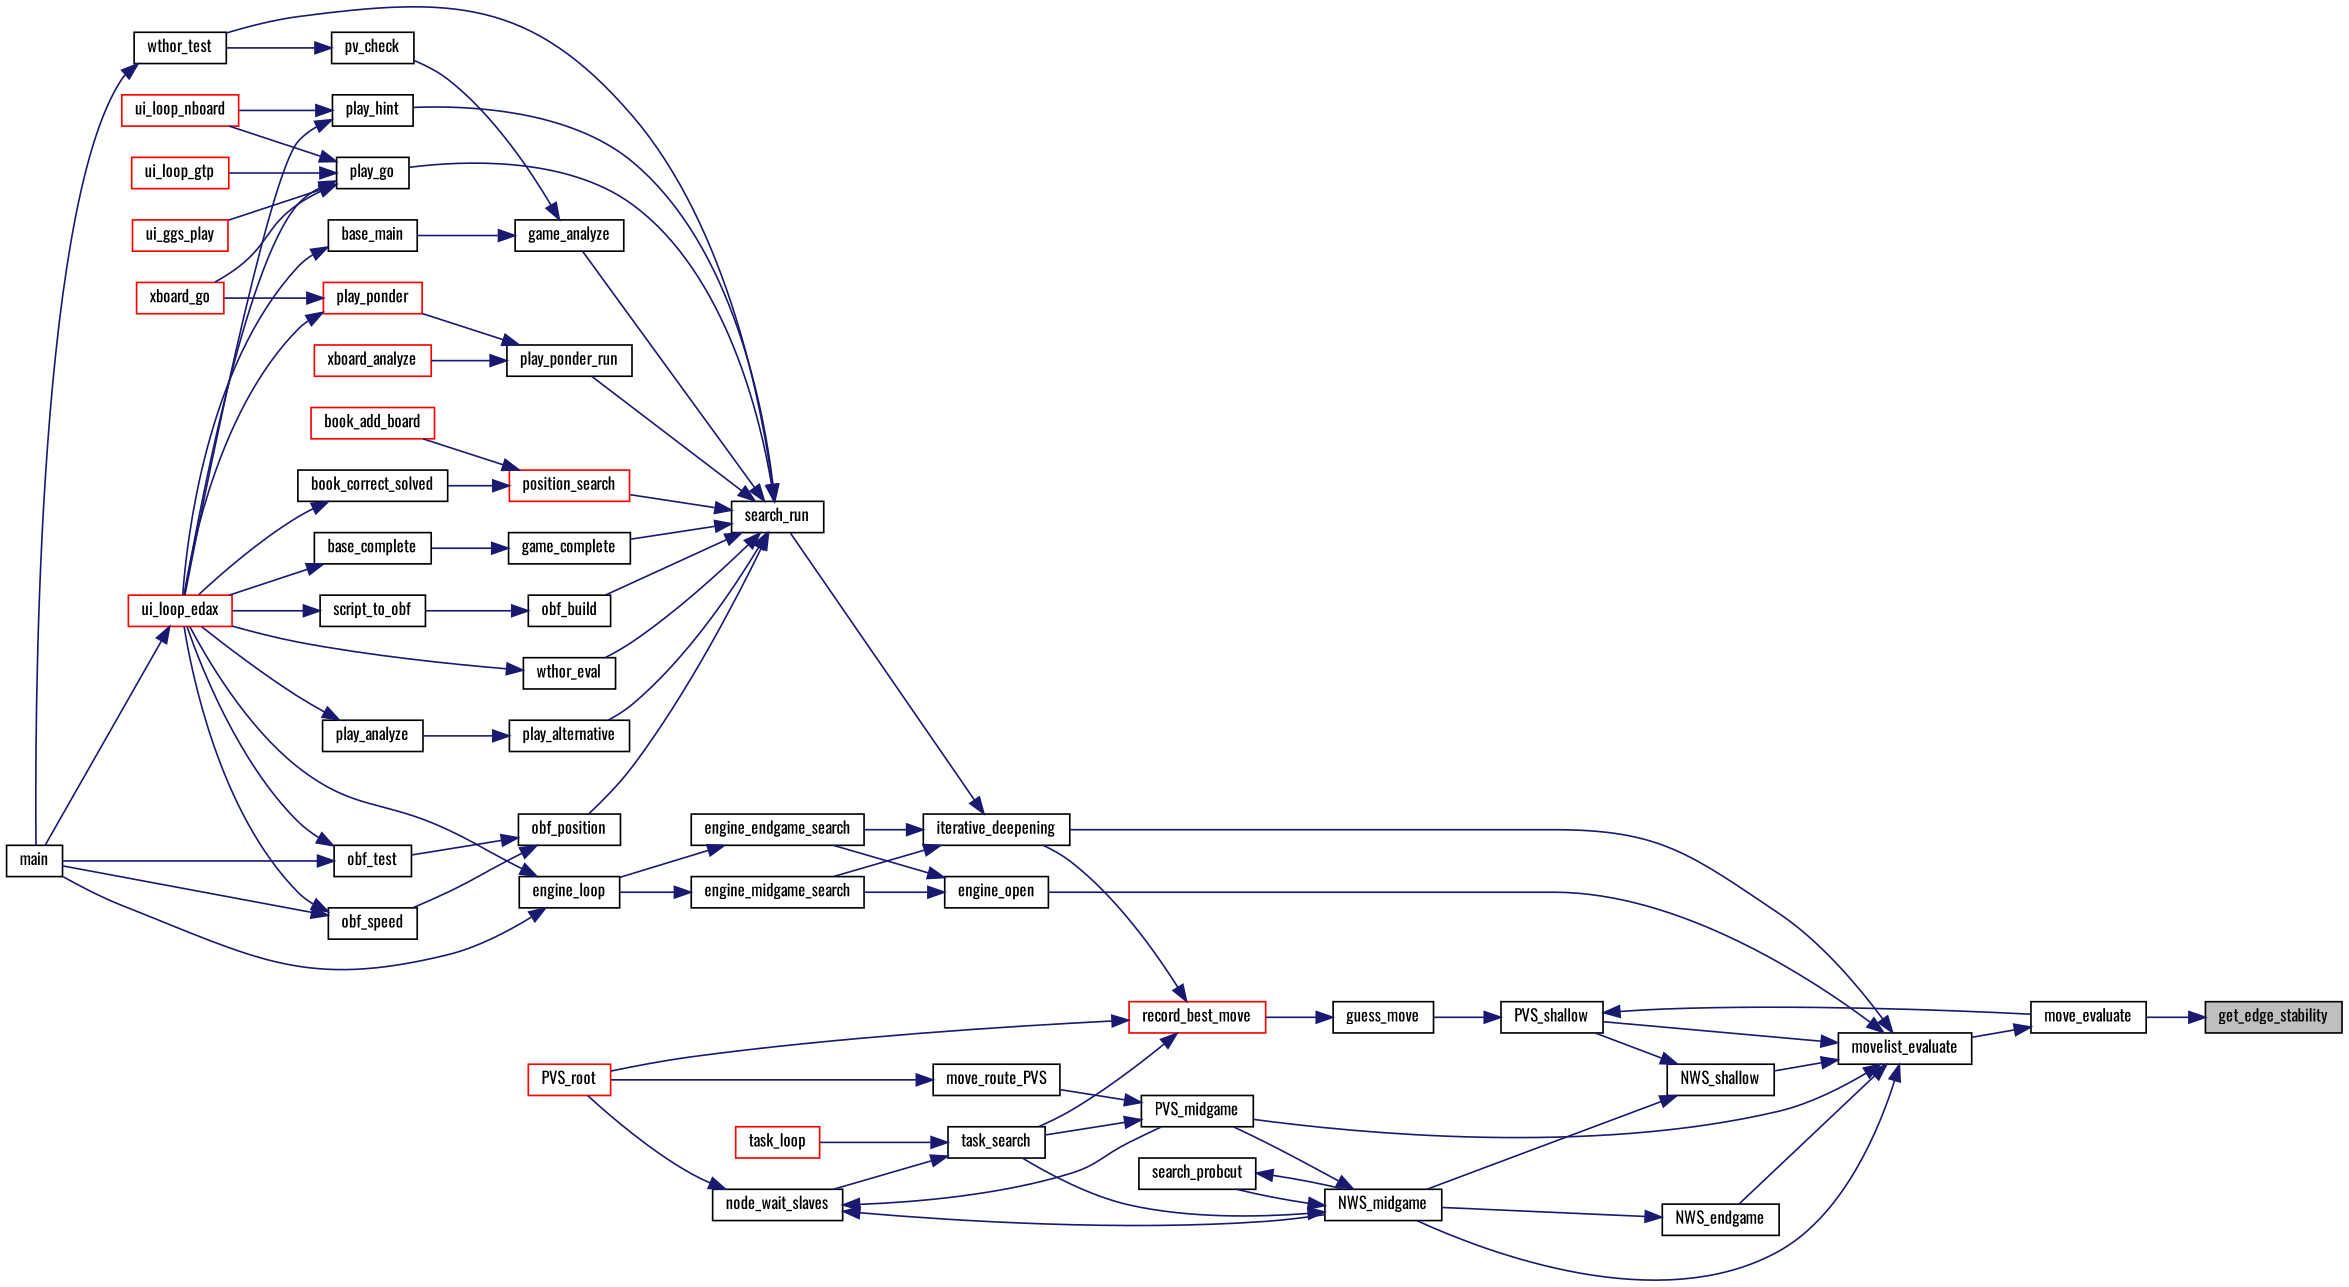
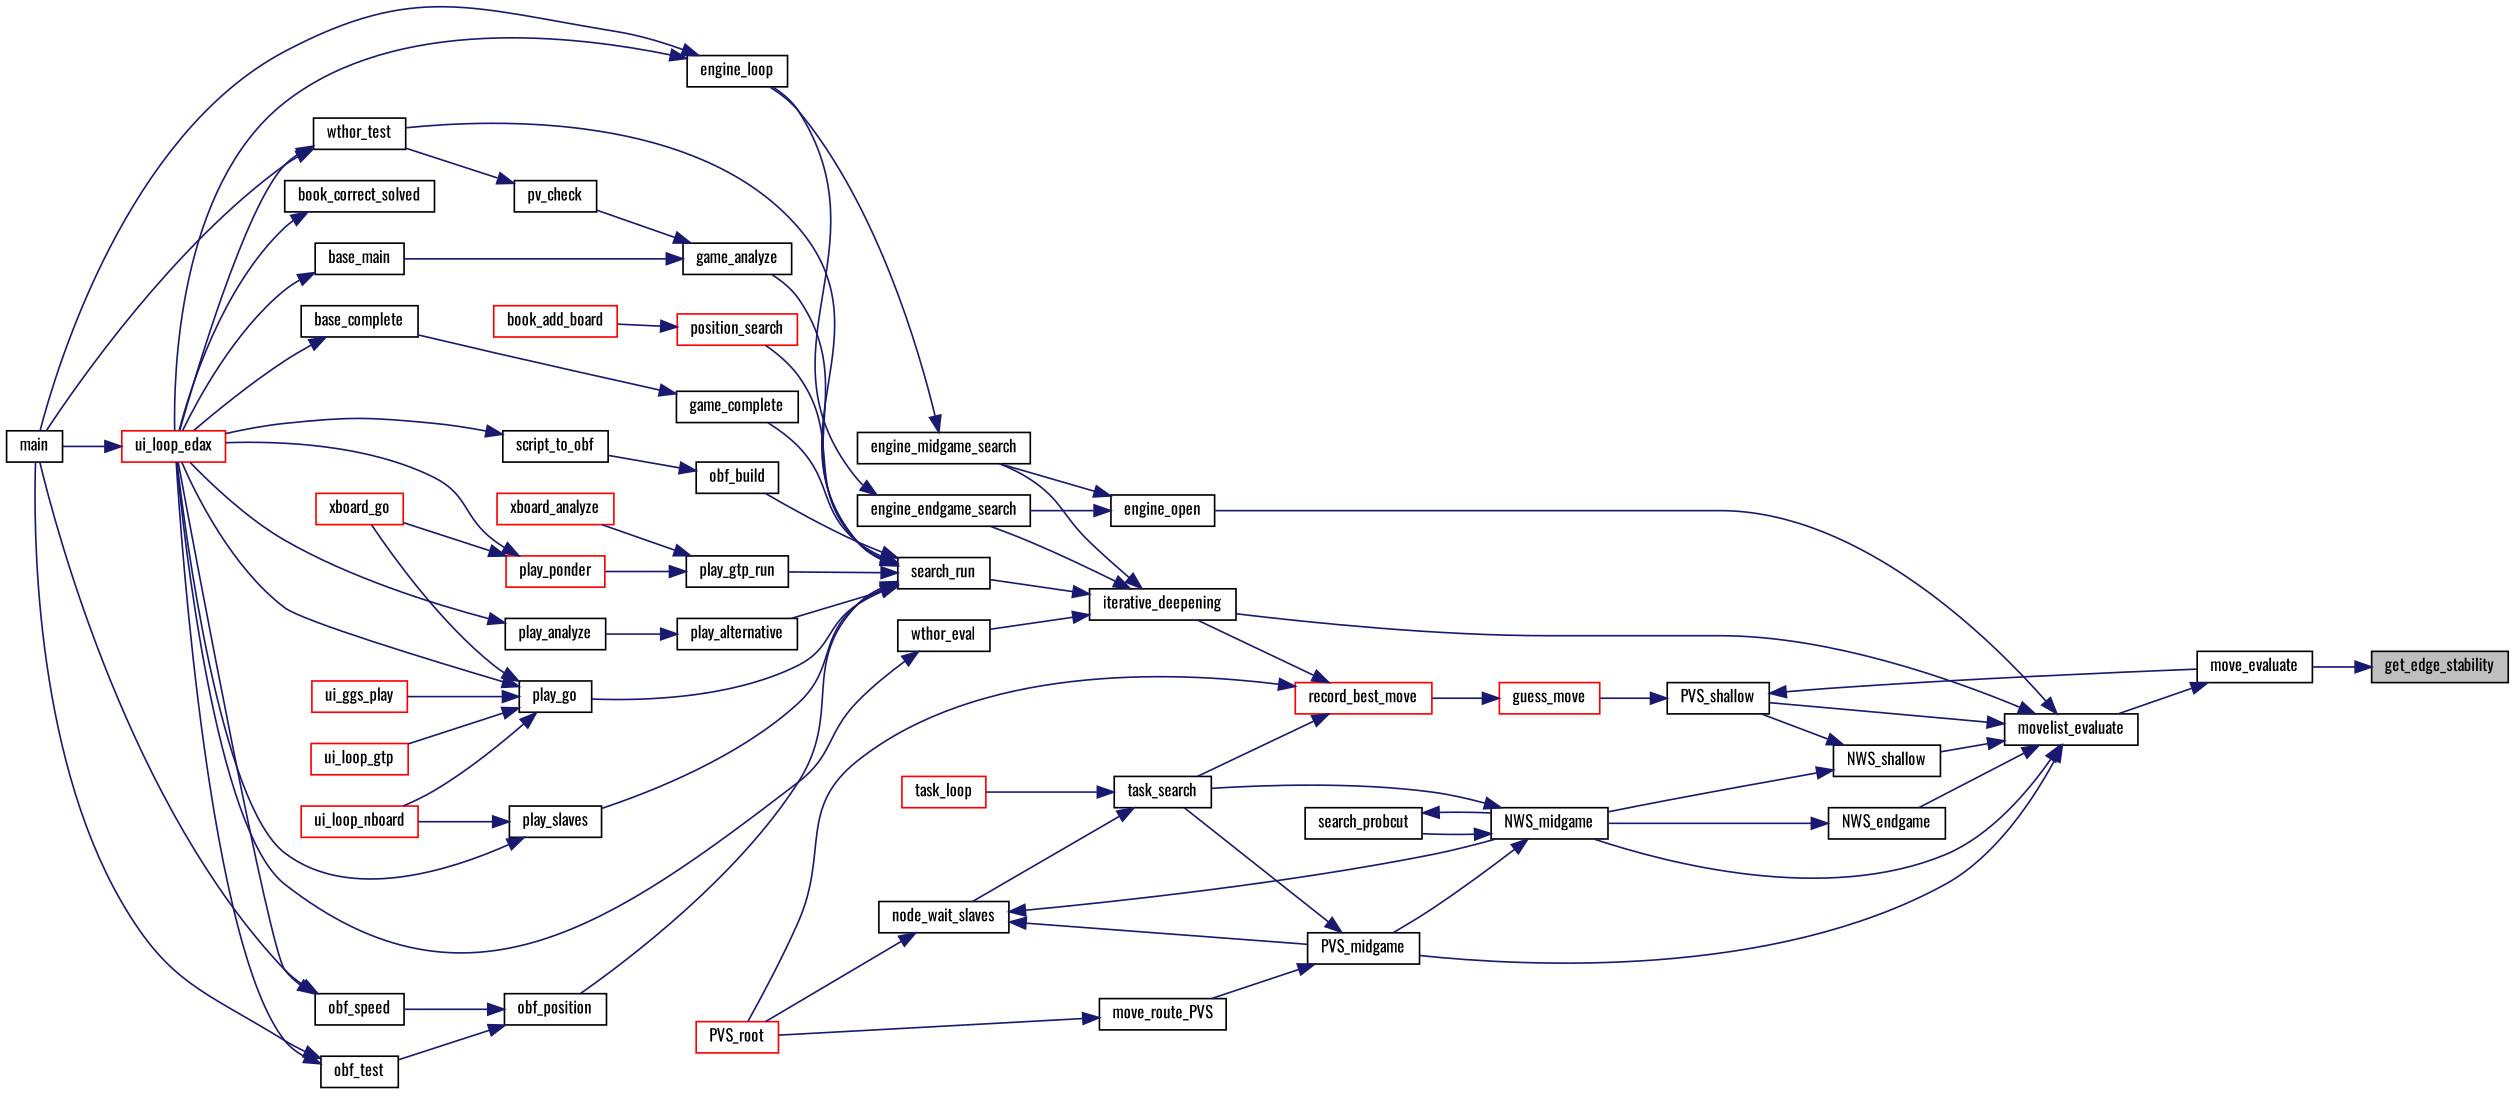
(373, 110) -> (555, 822)
none -> (226, 285)
(569, 361) -> (737, 572)
(470, 486) -> none
(680, 606) -> (1031, 623)
(1383, 1017) -> (1550, 698)
